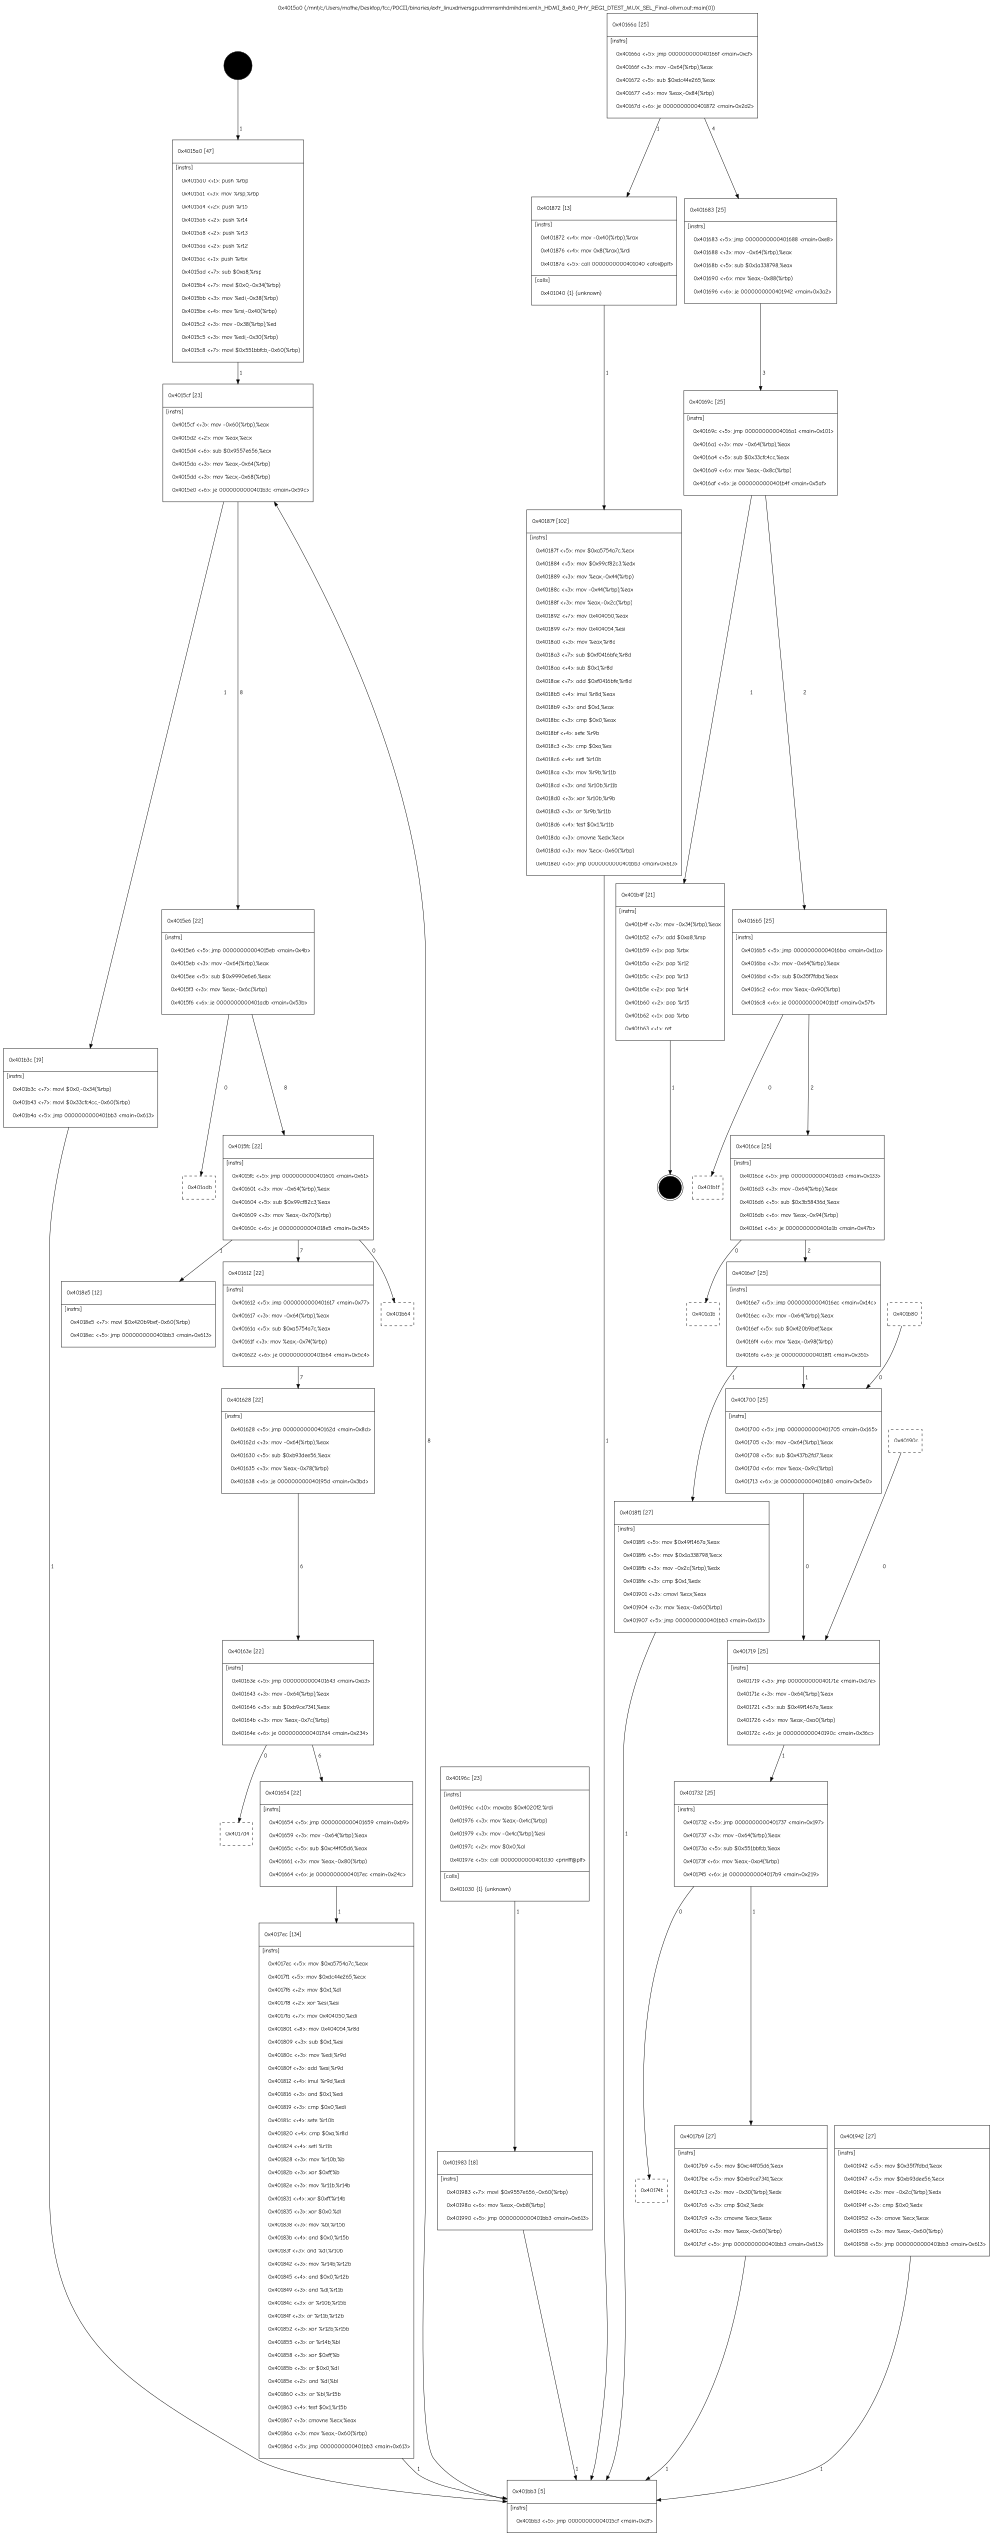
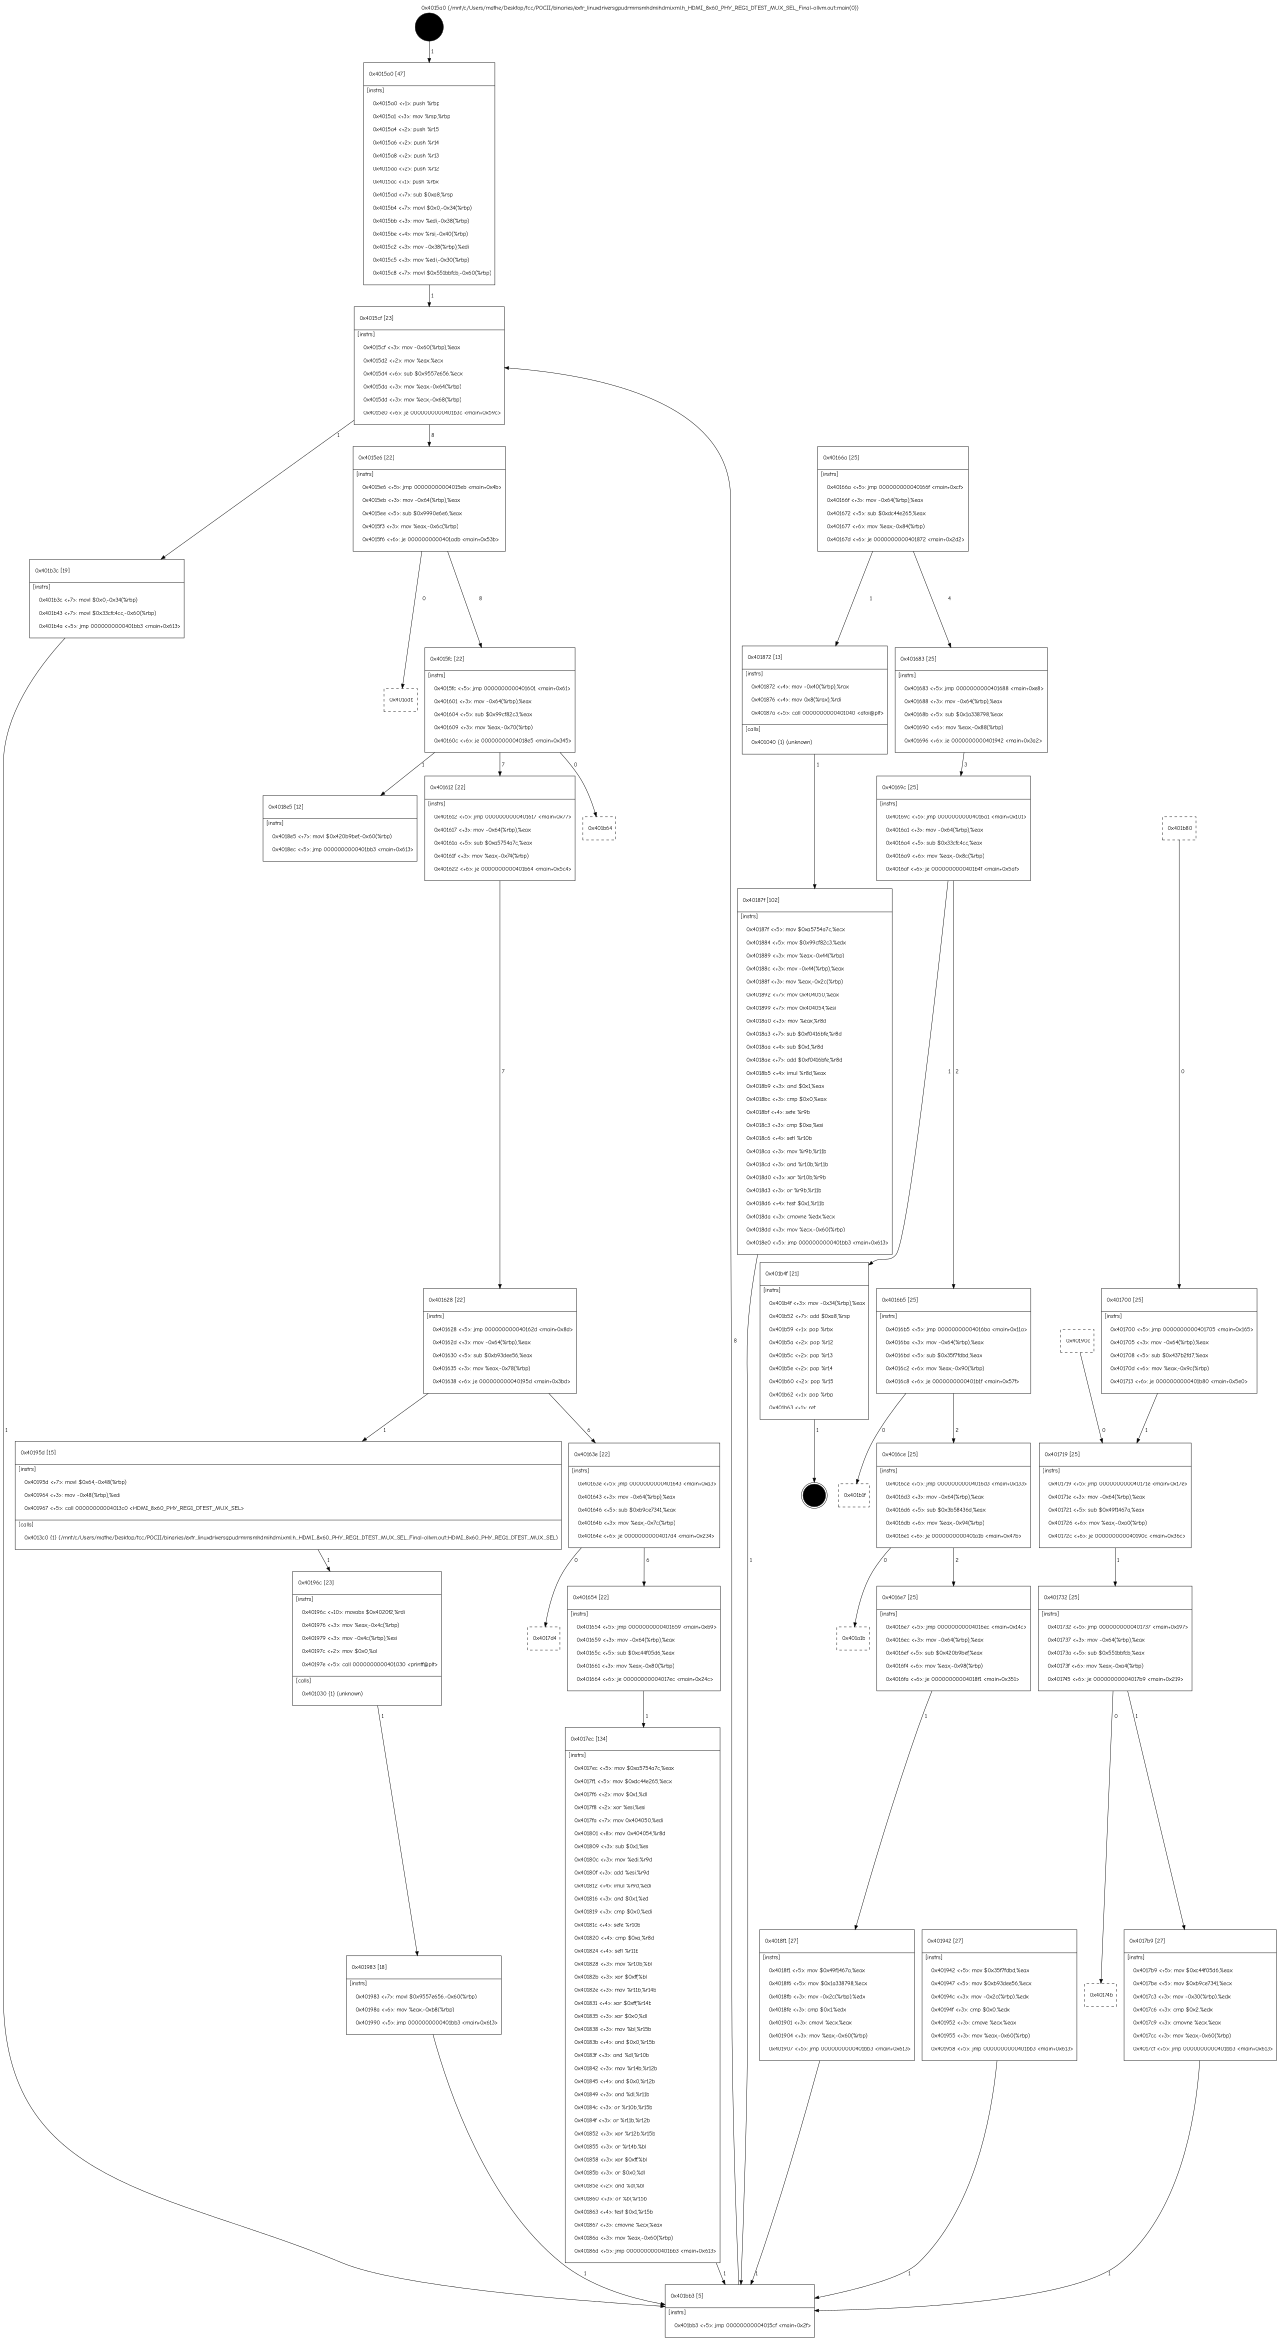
(804, 1376) -> none
none -> (288, 1495)
(806, 1567) -> (1146, 1430)
